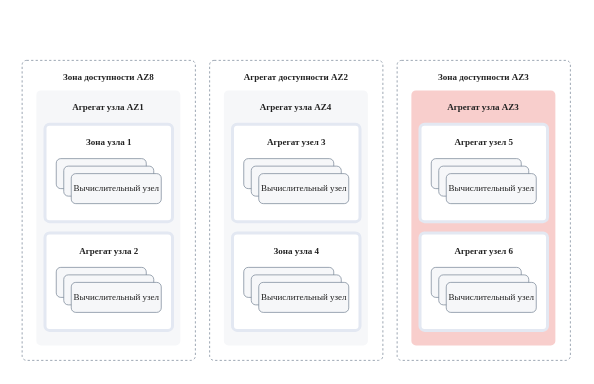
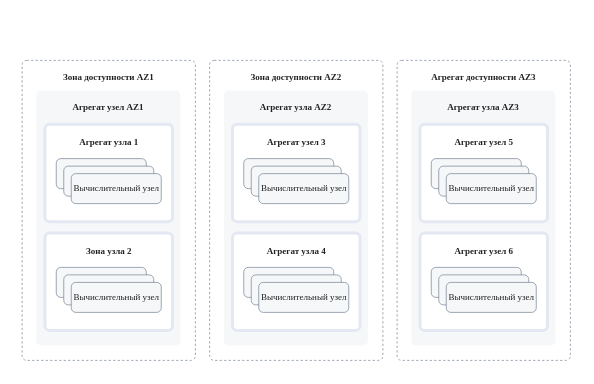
(109, 77) -> (109, 77)
(296, 77) -> (296, 77)
(484, 77) -> (484, 77)
(108, 107) -> (108, 107)
(296, 107) -> (296, 107)
(483, 107) -> (483, 107)
(109, 142) -> (109, 142)
(109, 251) -> (109, 251)
(297, 251) -> (297, 251)
